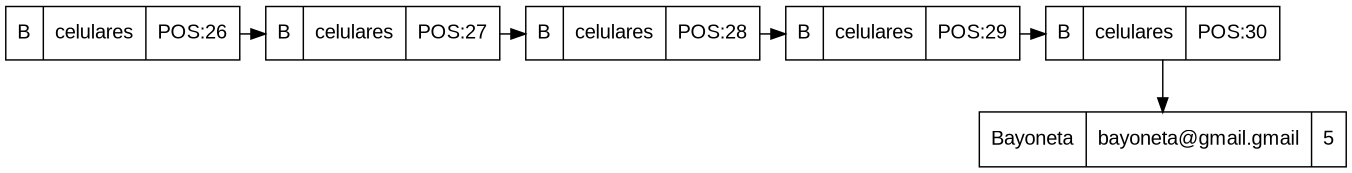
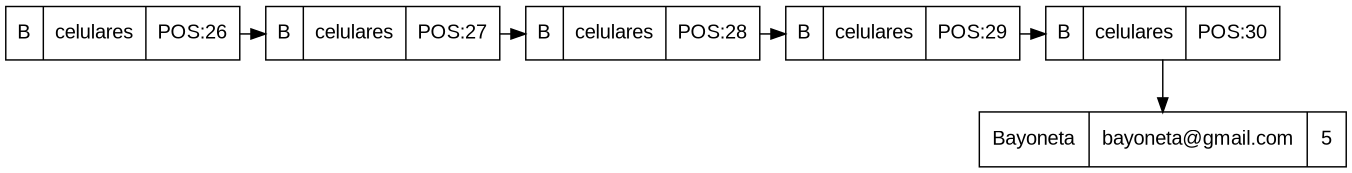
(1199, 139) -> (1198, 139)
